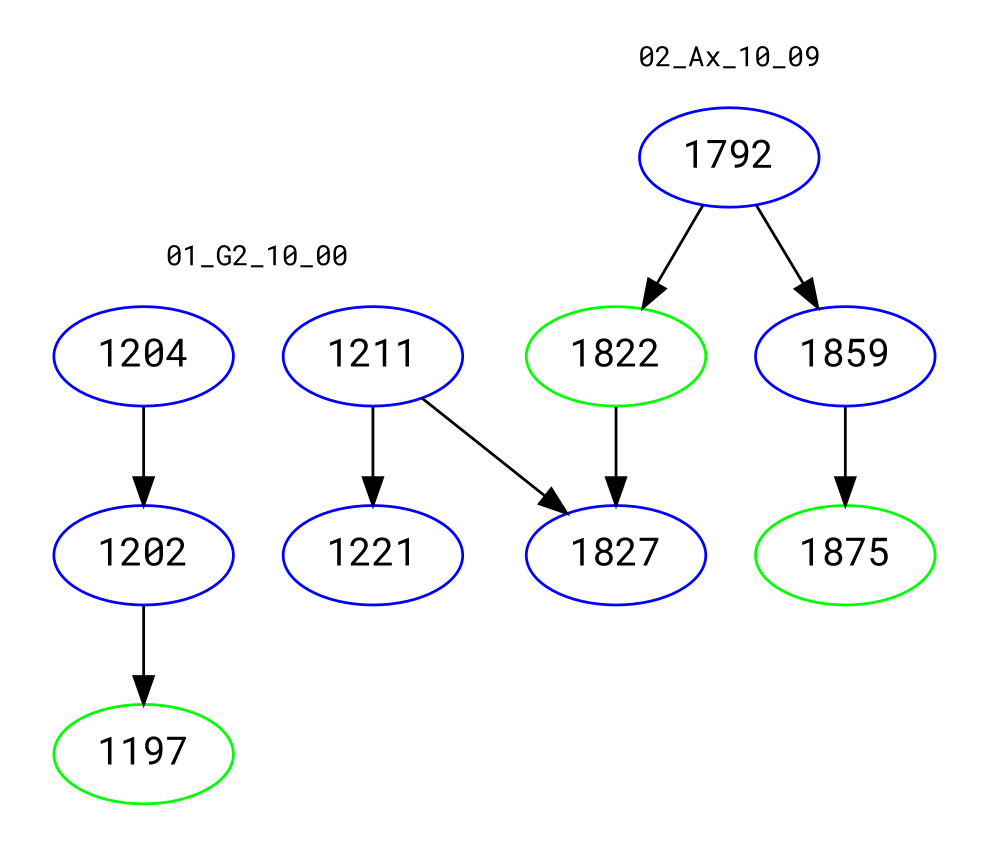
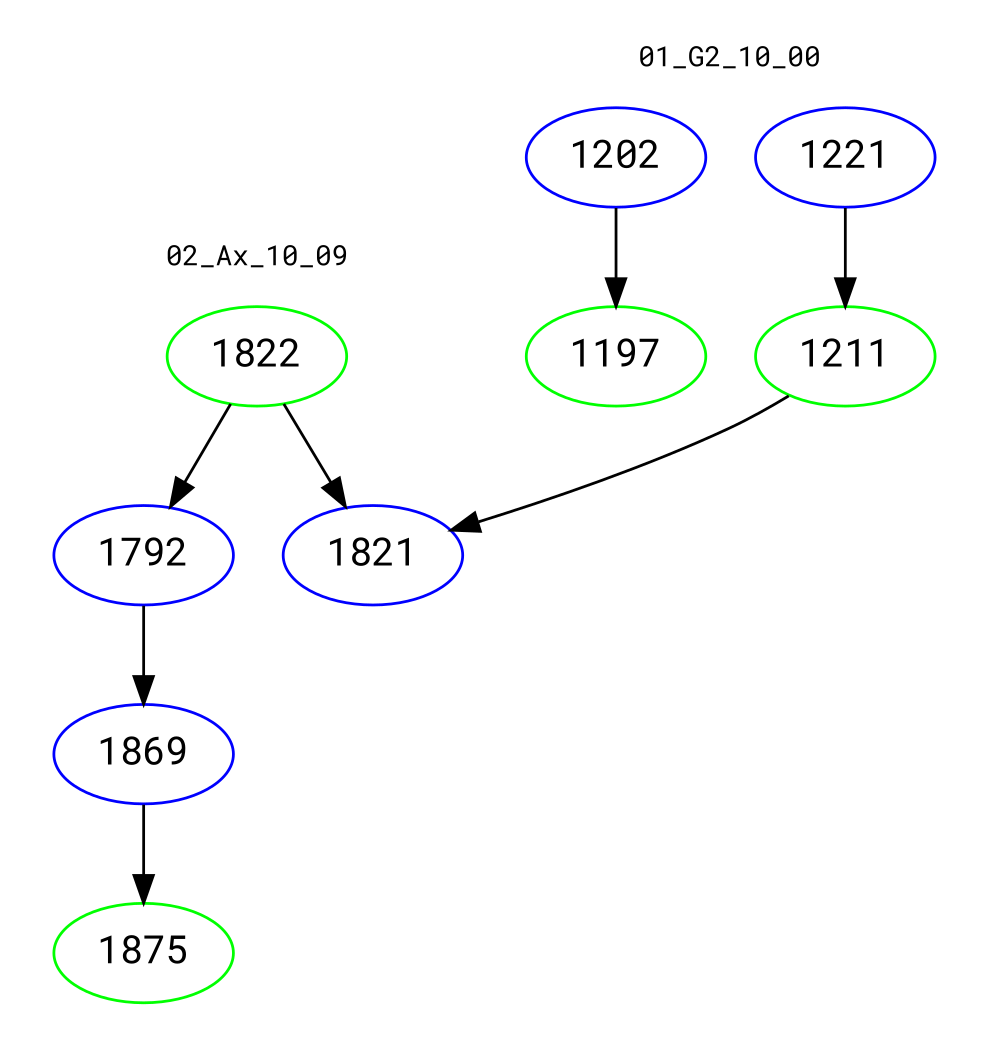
(680, 244) -> (208, 443)
(144, 356) -> none
(373, 356) -> (845, 356)
(845, 356) -> (144, 754)
(373, 442) -> (845, 243)
(616, 555) -> (373, 555)
